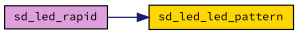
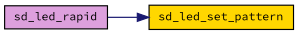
(221, 17) -> (221, 17)
